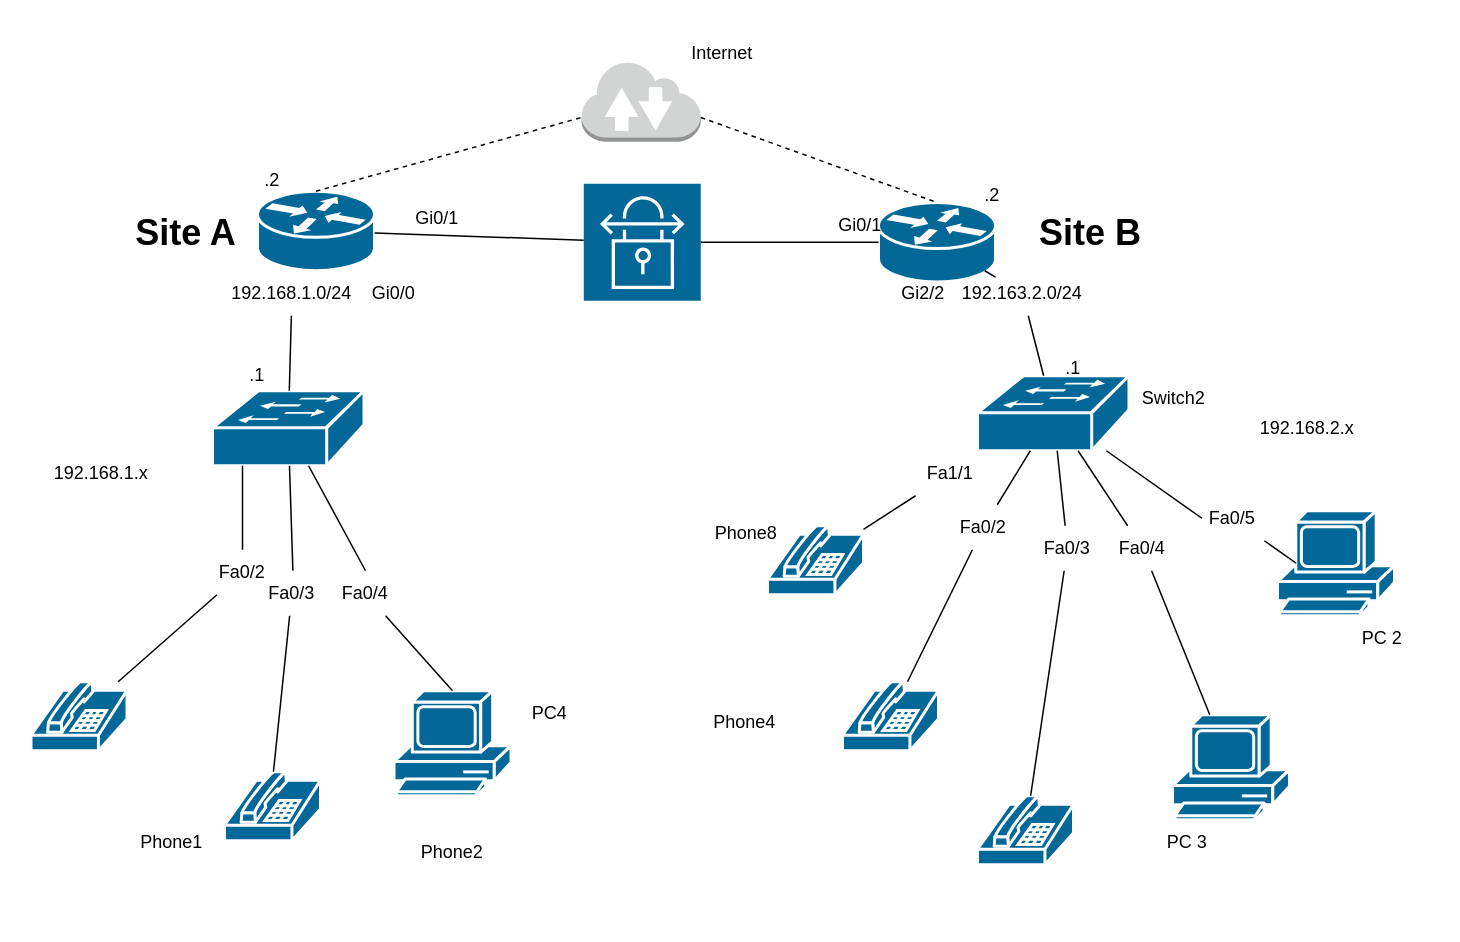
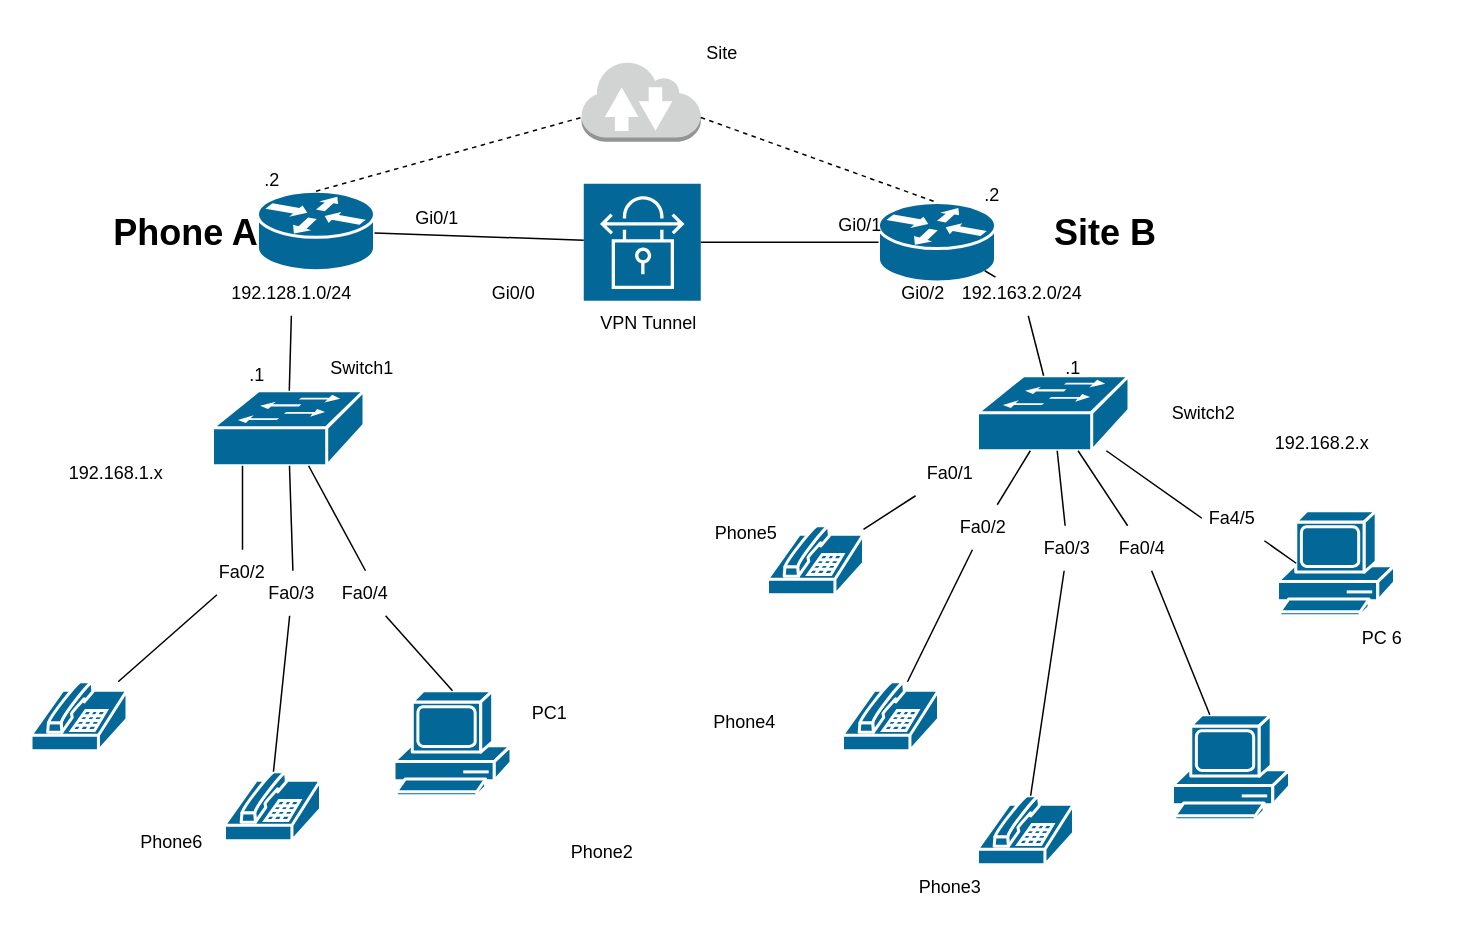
(722, 53) -> (722, 53)
(186, 233) -> (186, 233)
(1090, 233) -> (1105, 233)
(292, 293) -> (292, 293)
(394, 293) -> (514, 293)
(923, 293) -> (923, 293)
none -> (649, 323)
none -> (362, 368)
(1174, 398) -> (1204, 413)
(1307, 428) -> (1322, 443)
(101, 473) -> (116, 473)
(950, 473) -> (950, 473)
(1232, 518) -> (1232, 518)
(746, 533) -> (746, 533)
(1382, 638) -> (1382, 638)
(550, 713) -> (550, 713)
(172, 842) -> (172, 842)
(1187, 842) -> none
(452, 853) -> (602, 853)
none -> (950, 887)
